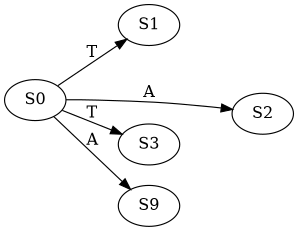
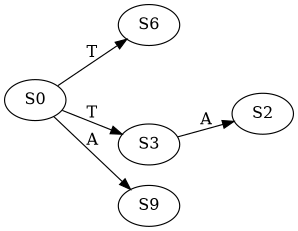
(149, 25) -> (149, 25)
(144, 102) -> (200, 131)
